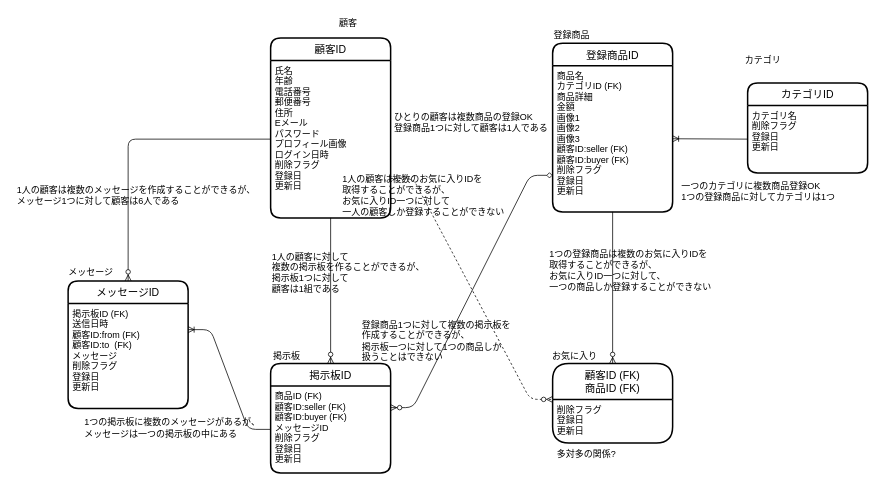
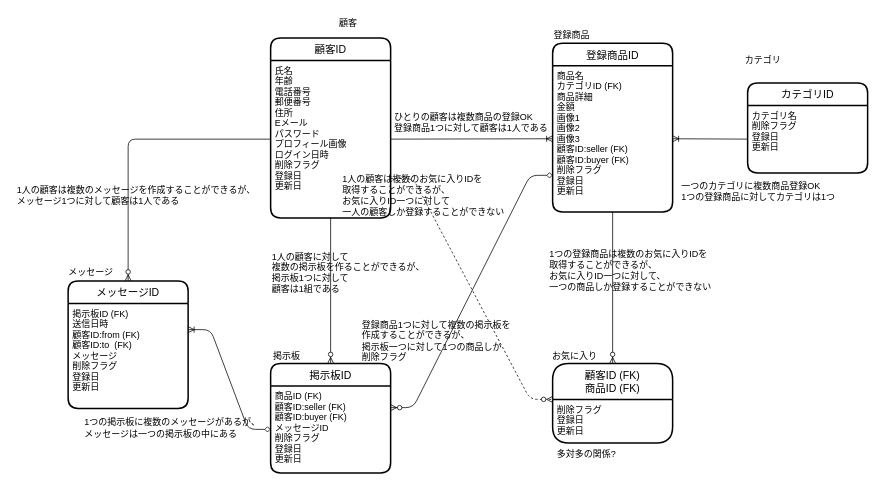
none -> (520, 139)
(136, 195) -> (136, 195)
(436, 341) -> (436, 341)
(266, 429) -> (264, 429)
